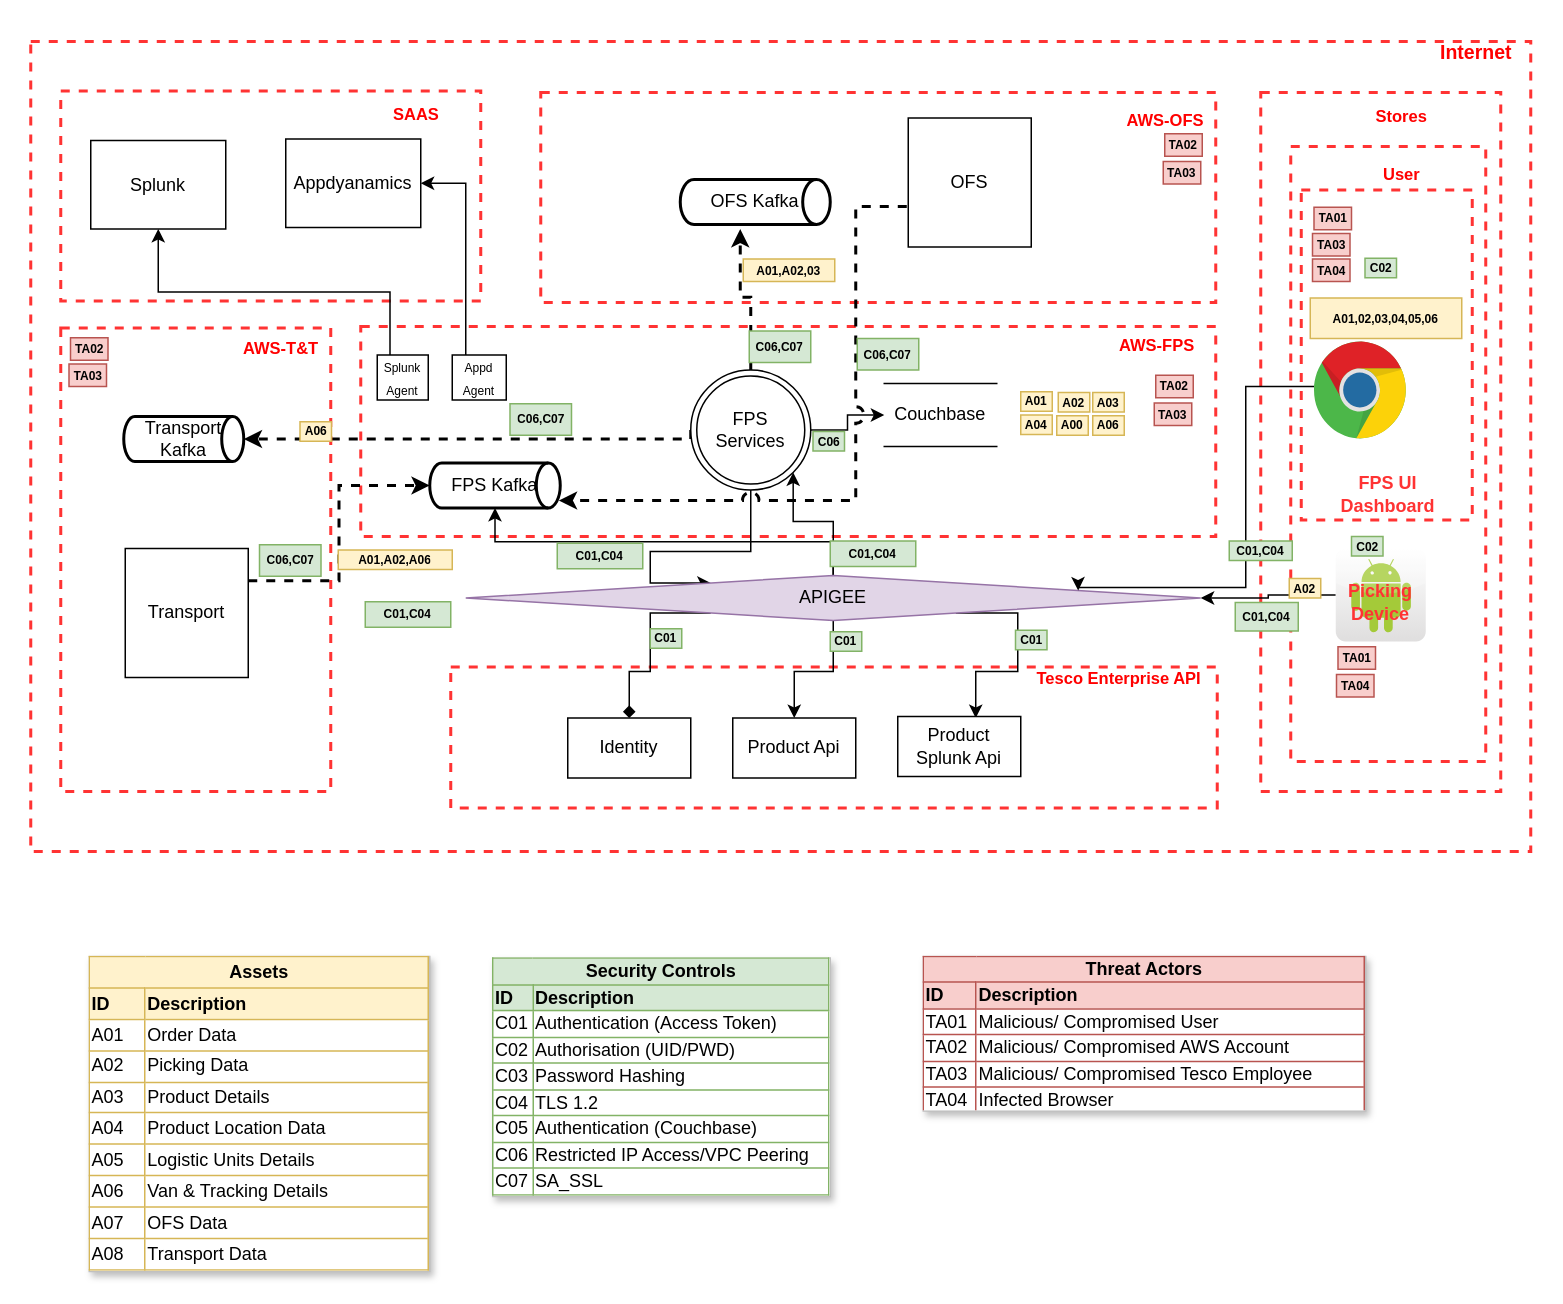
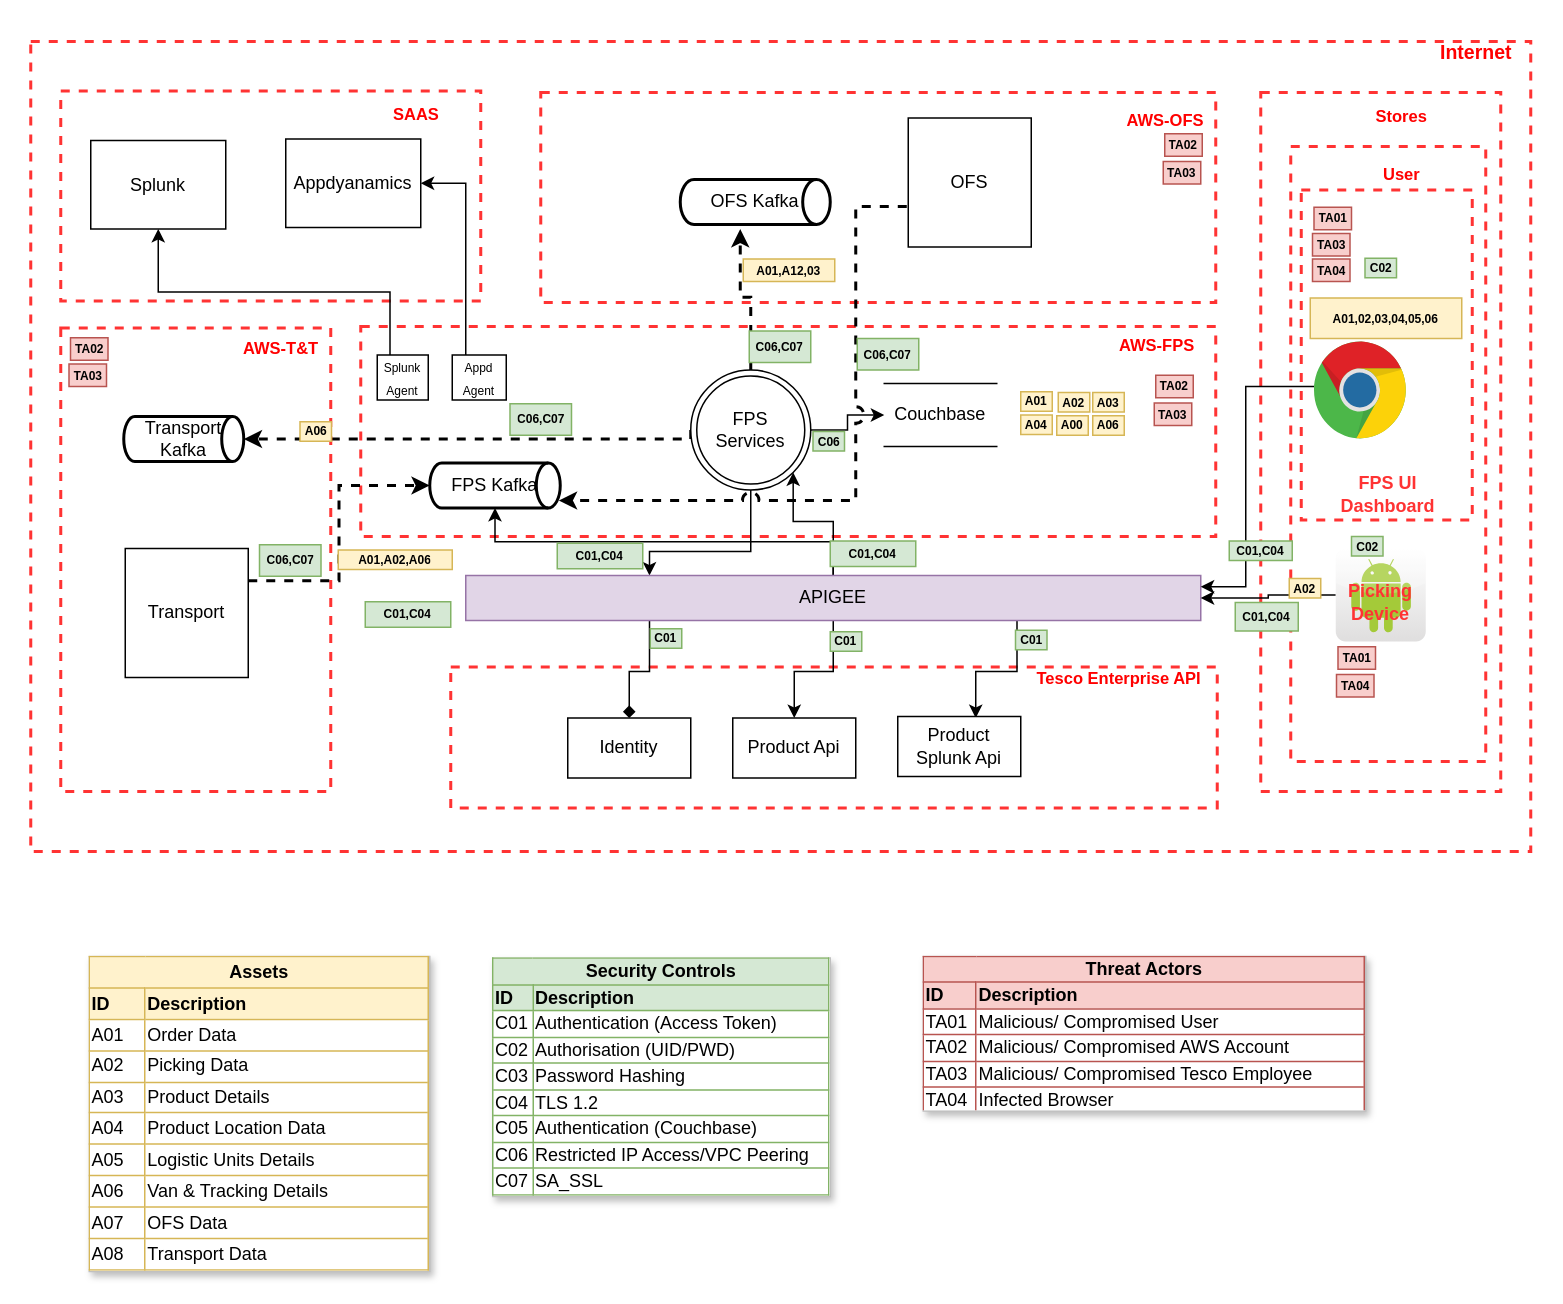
(789, 271) -> (789, 271)
(833, 598) -> (833, 598)
